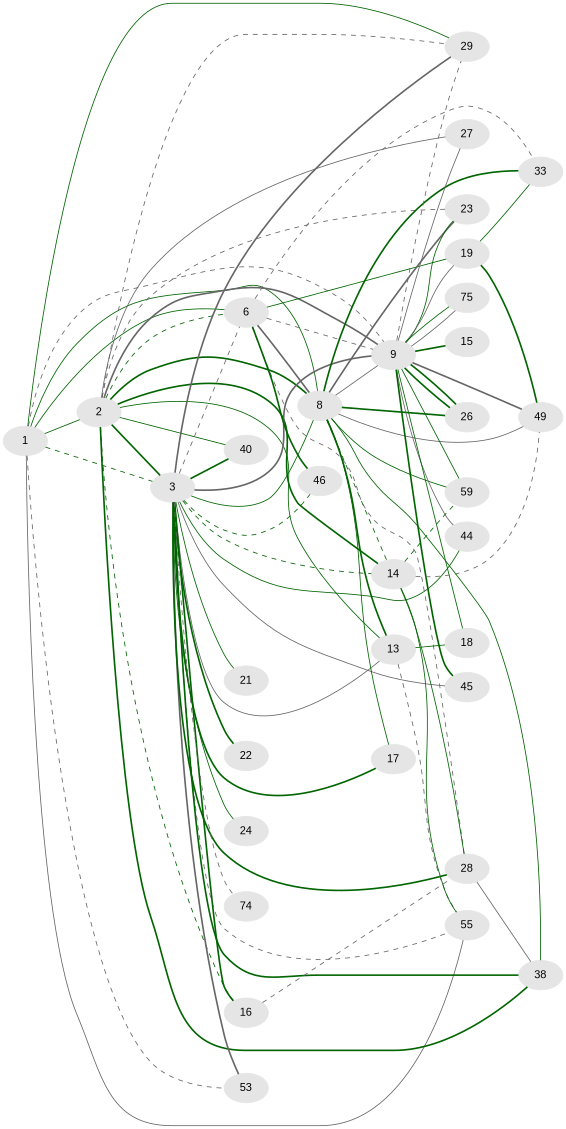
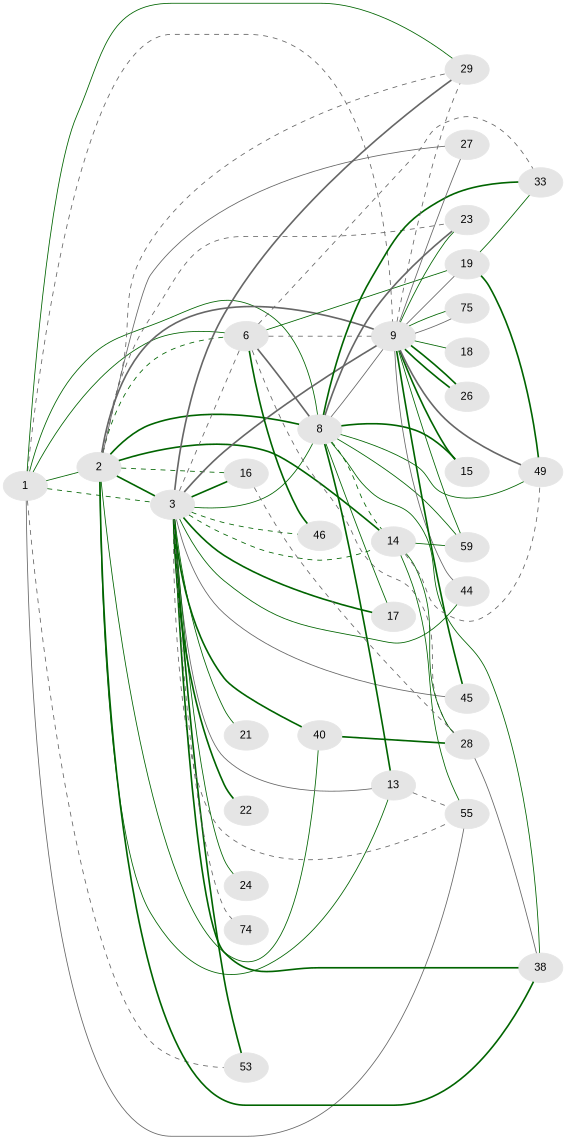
(393, 411) -> (397, 426)
(430, 440) -> (430, 481)
(430, 531) -> (424, 544)
(428, 646) -> none
(186, 791) -> (209, 881)
(222, 850) -> (394, 740)
